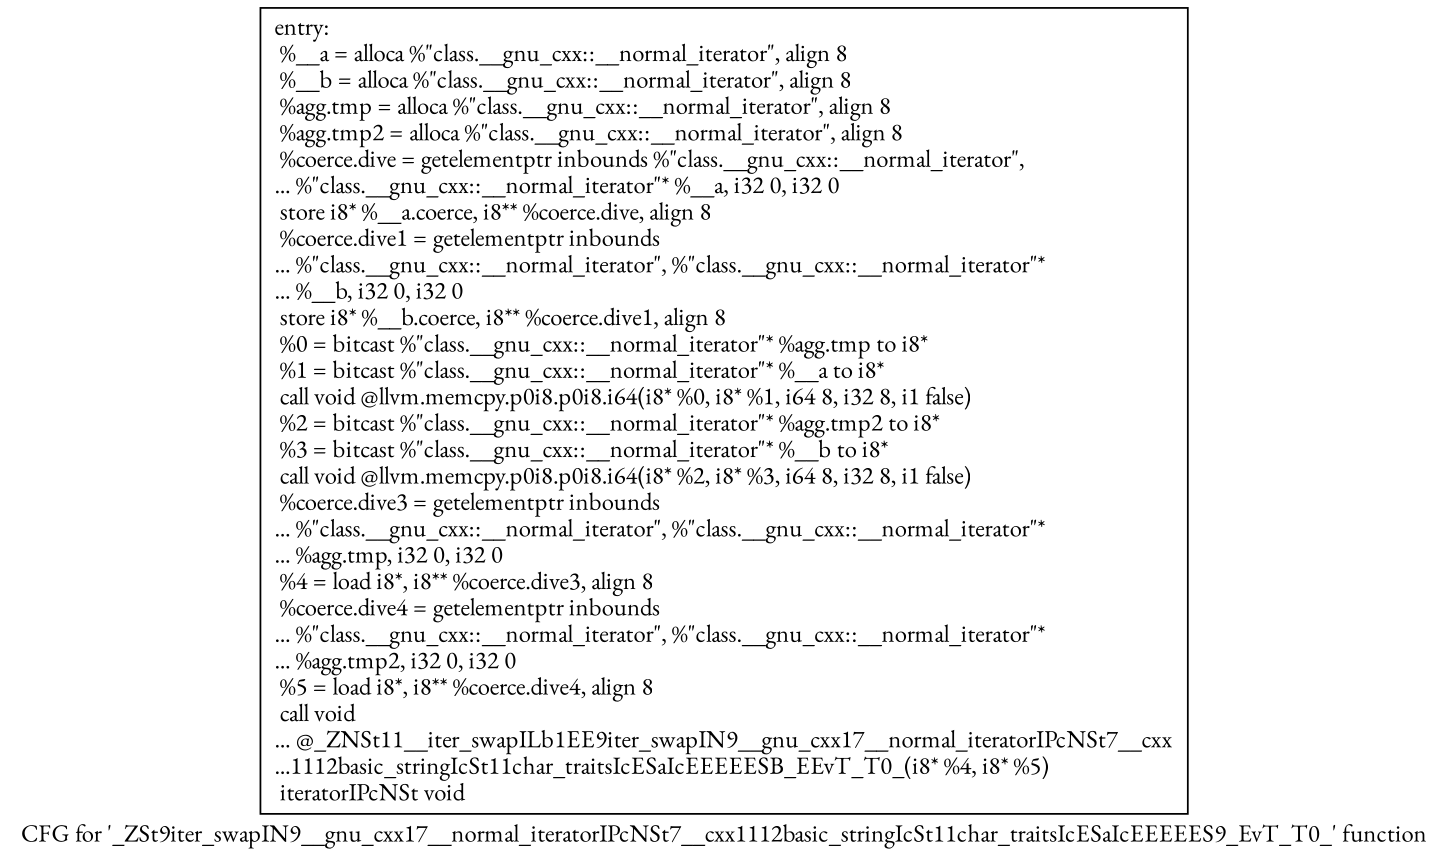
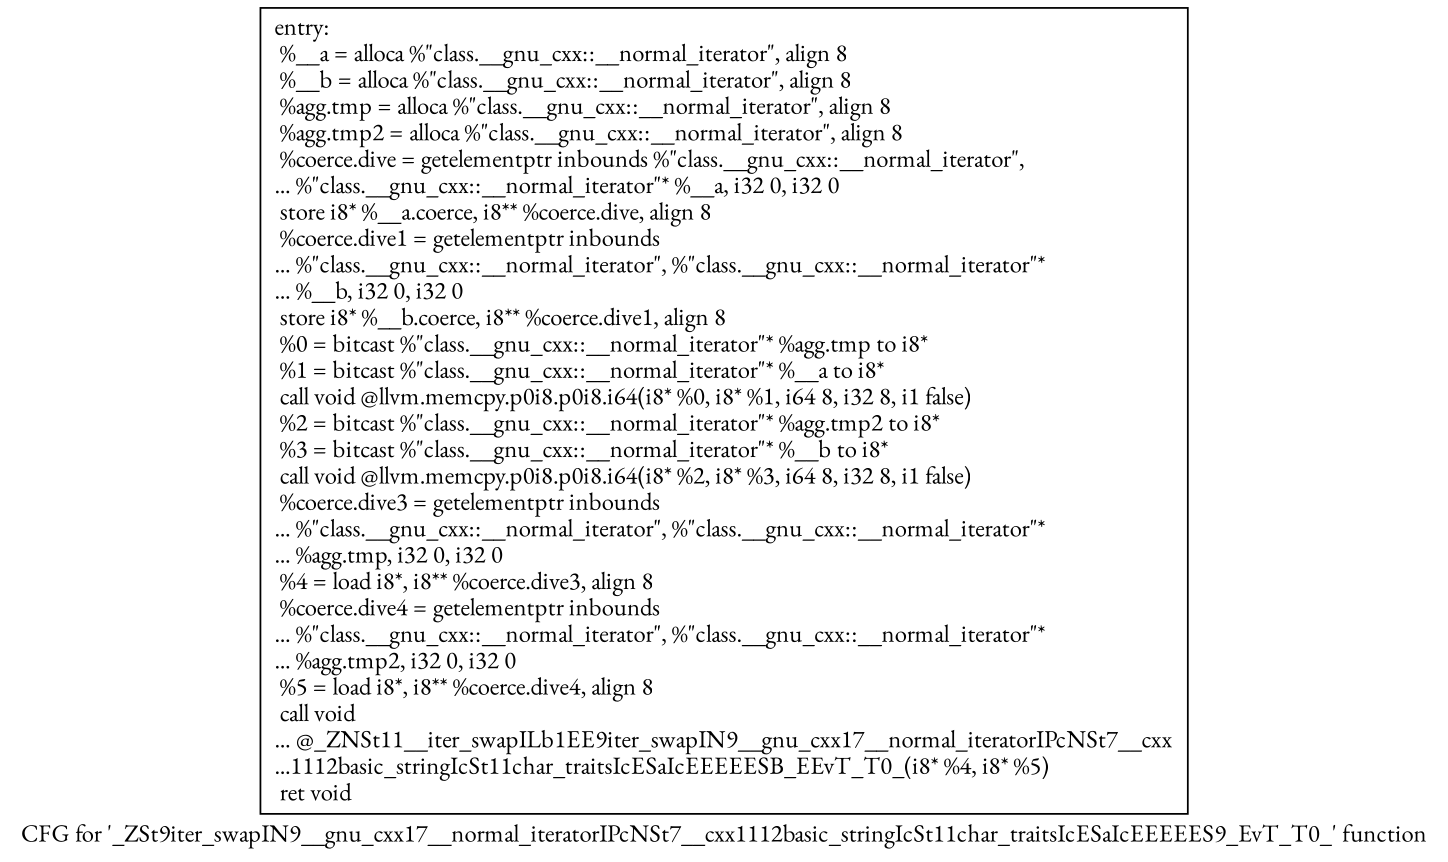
(370, 793) -> (313, 793)
